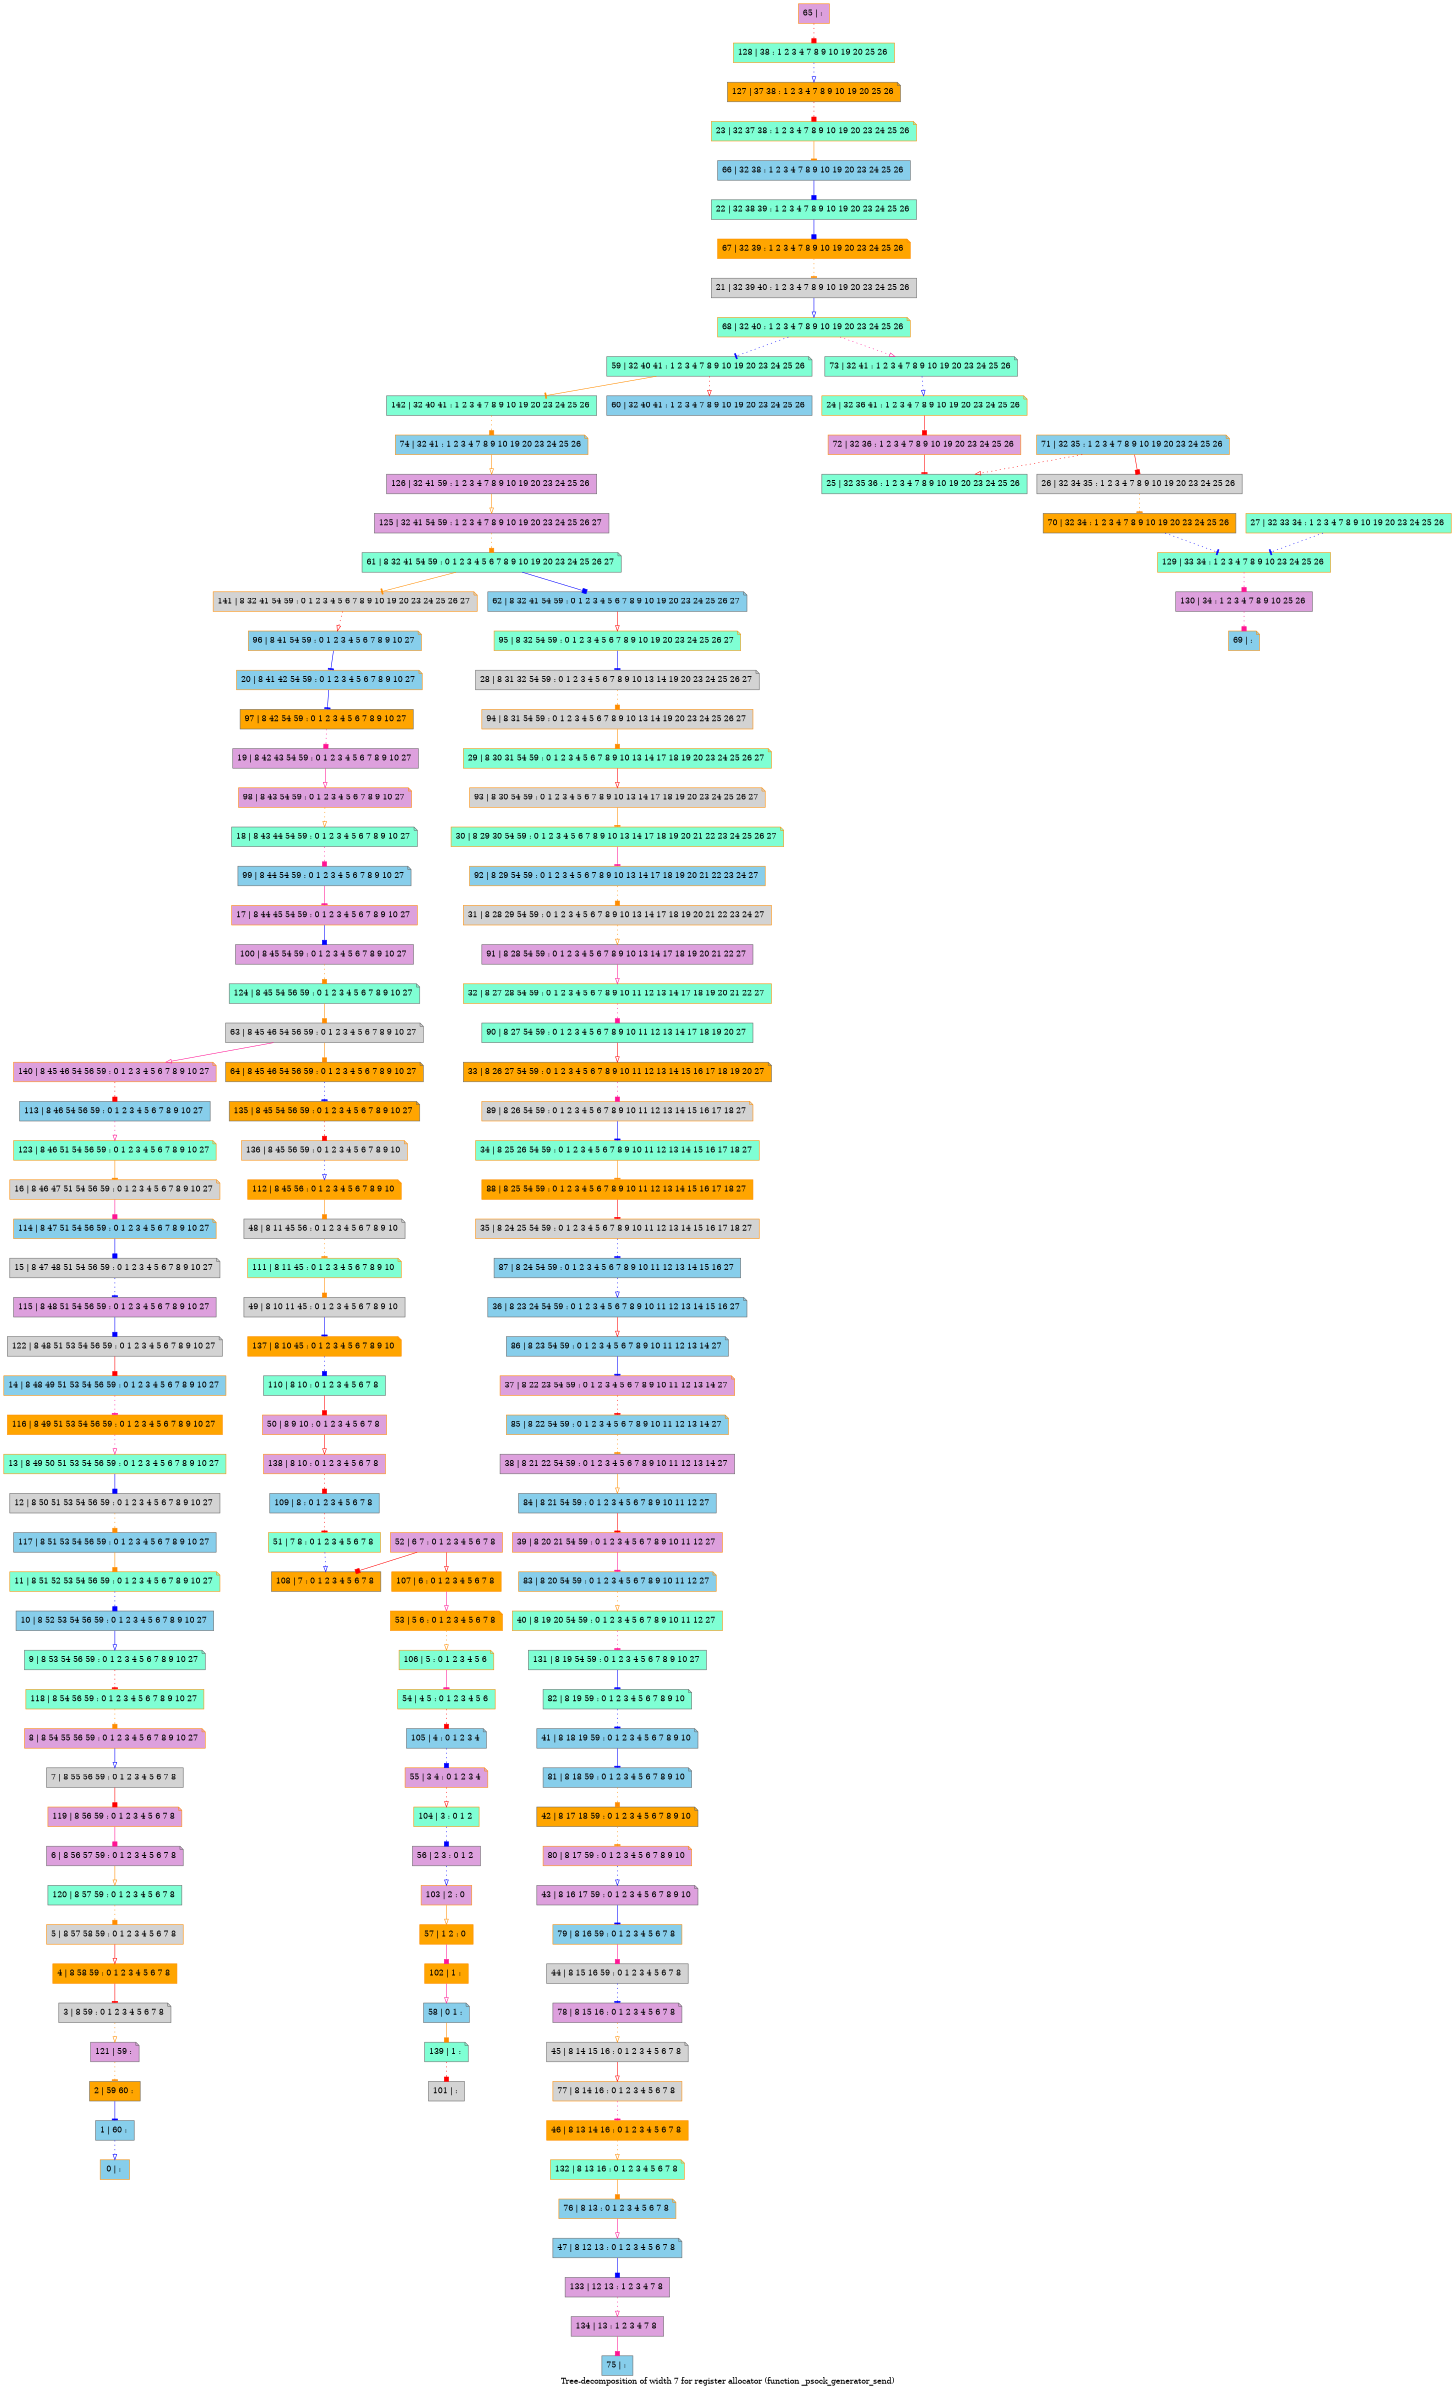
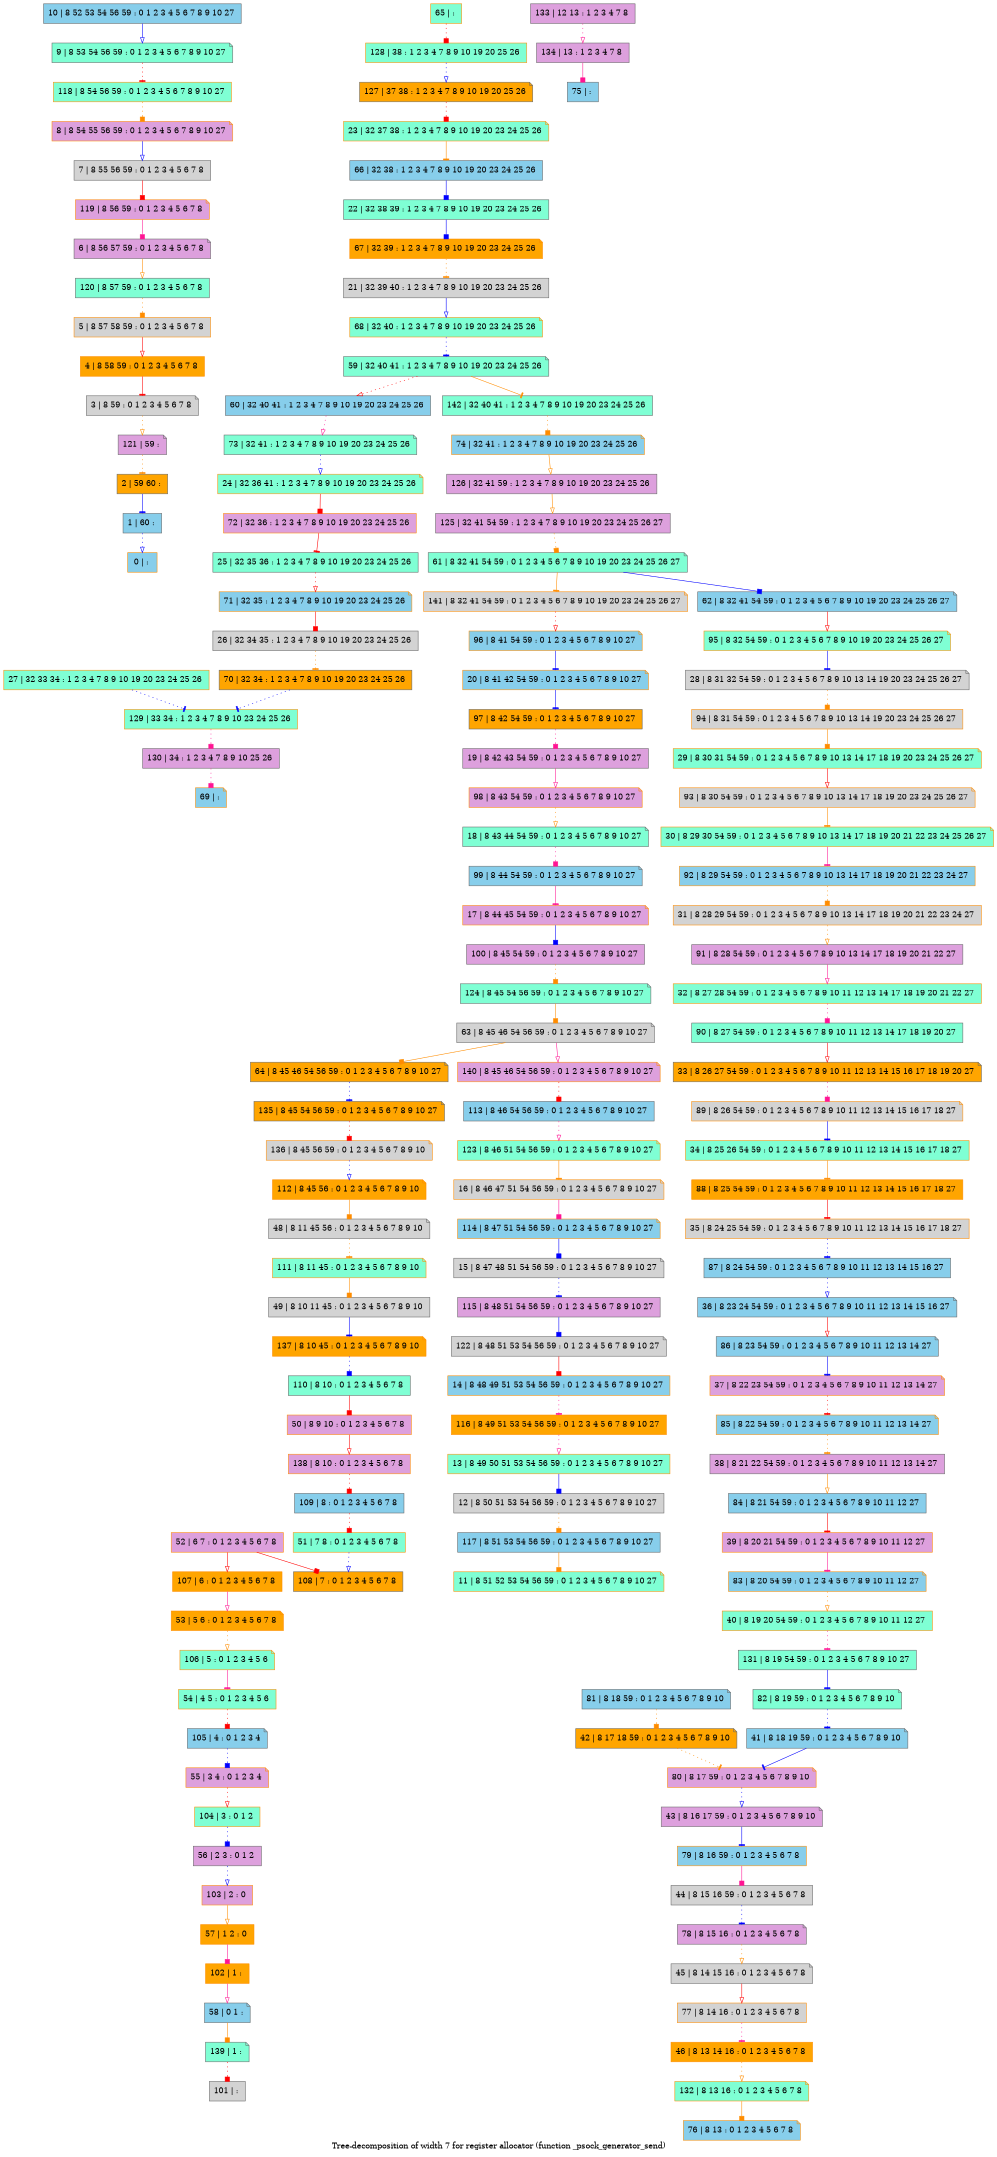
(814, 14) -> (446, 14)
(865, 346) -> (325, 423)
(1031, 464) -> (316, 579)
(324, 915) -> (556, 915)
(324, 1522) -> (349, 1520)
(115, 1599) -> none
(617, 1757) -> (786, 1757)
(617, 2248) -> none
